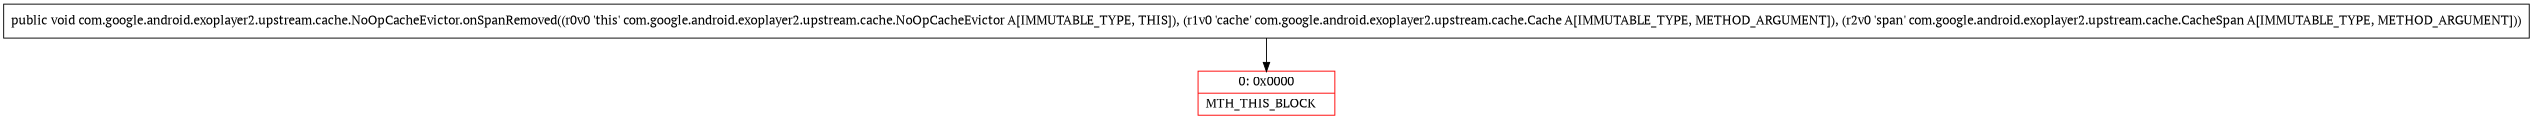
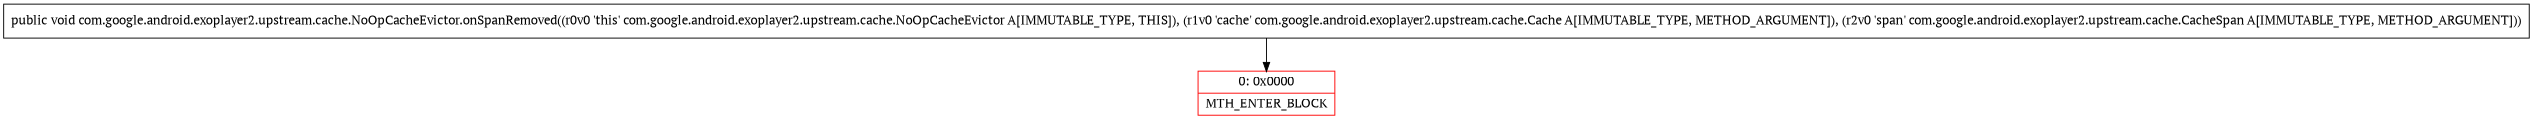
(1261, 104) -> (1266, 104)
